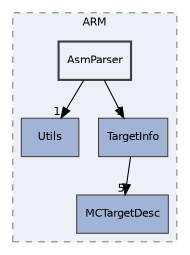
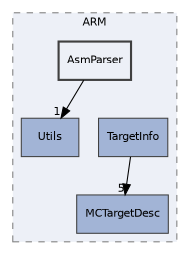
(112, 94) -> none
